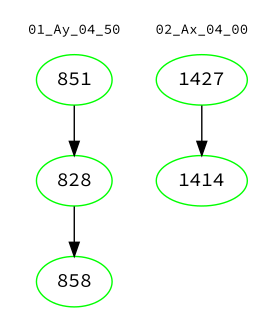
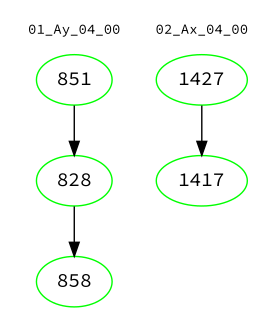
(75, 30) -> (75, 30)
(202, 181) -> (202, 181)
